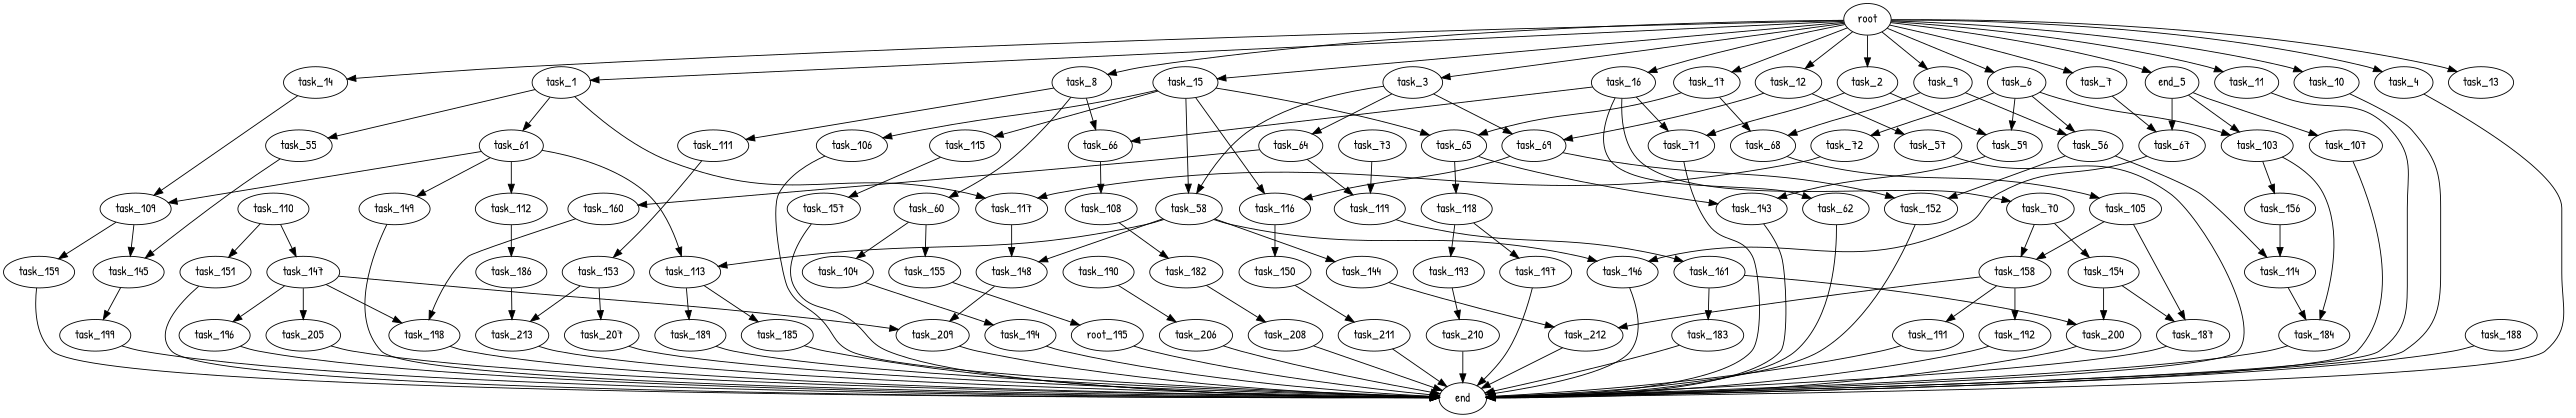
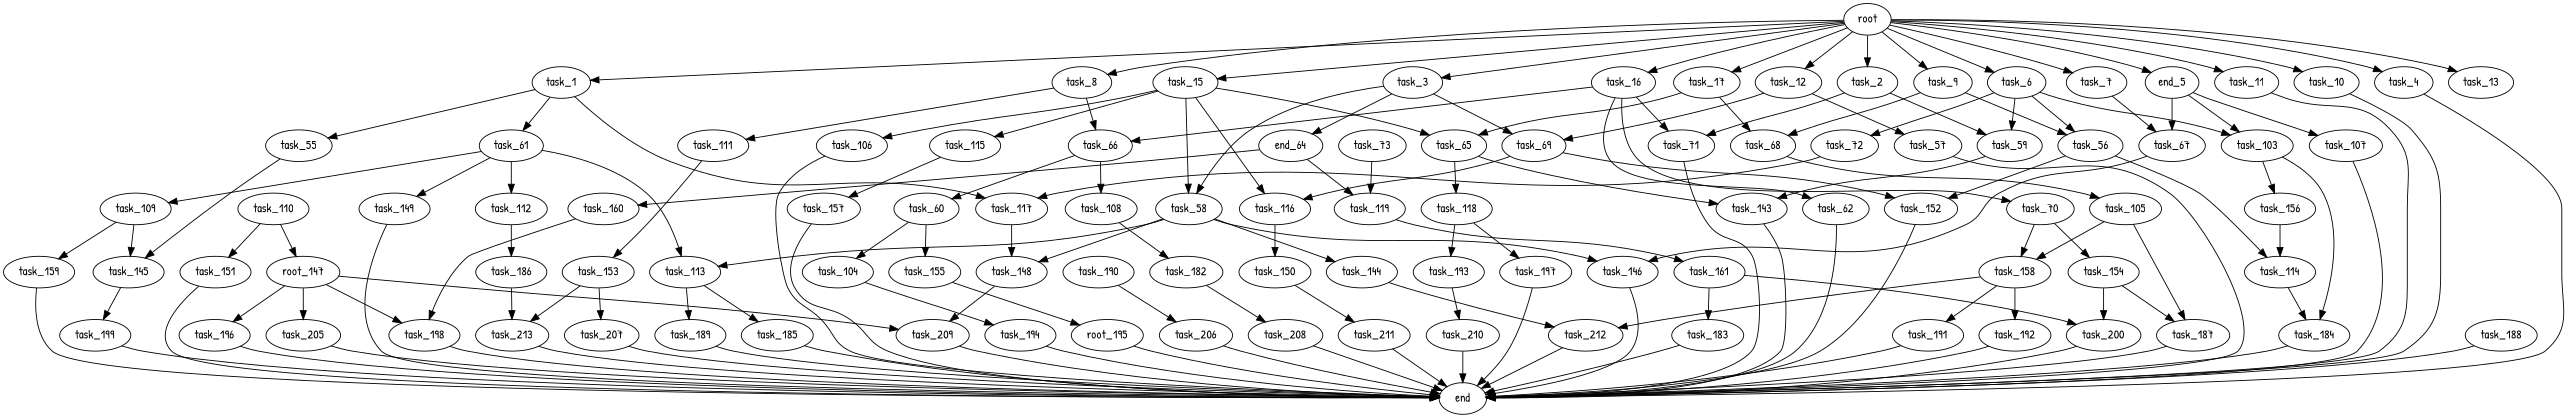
(316, 83) -> none
(1291, 146) -> (1291, 146)
(1019, 152) -> (1009, 179)
(303, 272) -> (303, 272)
